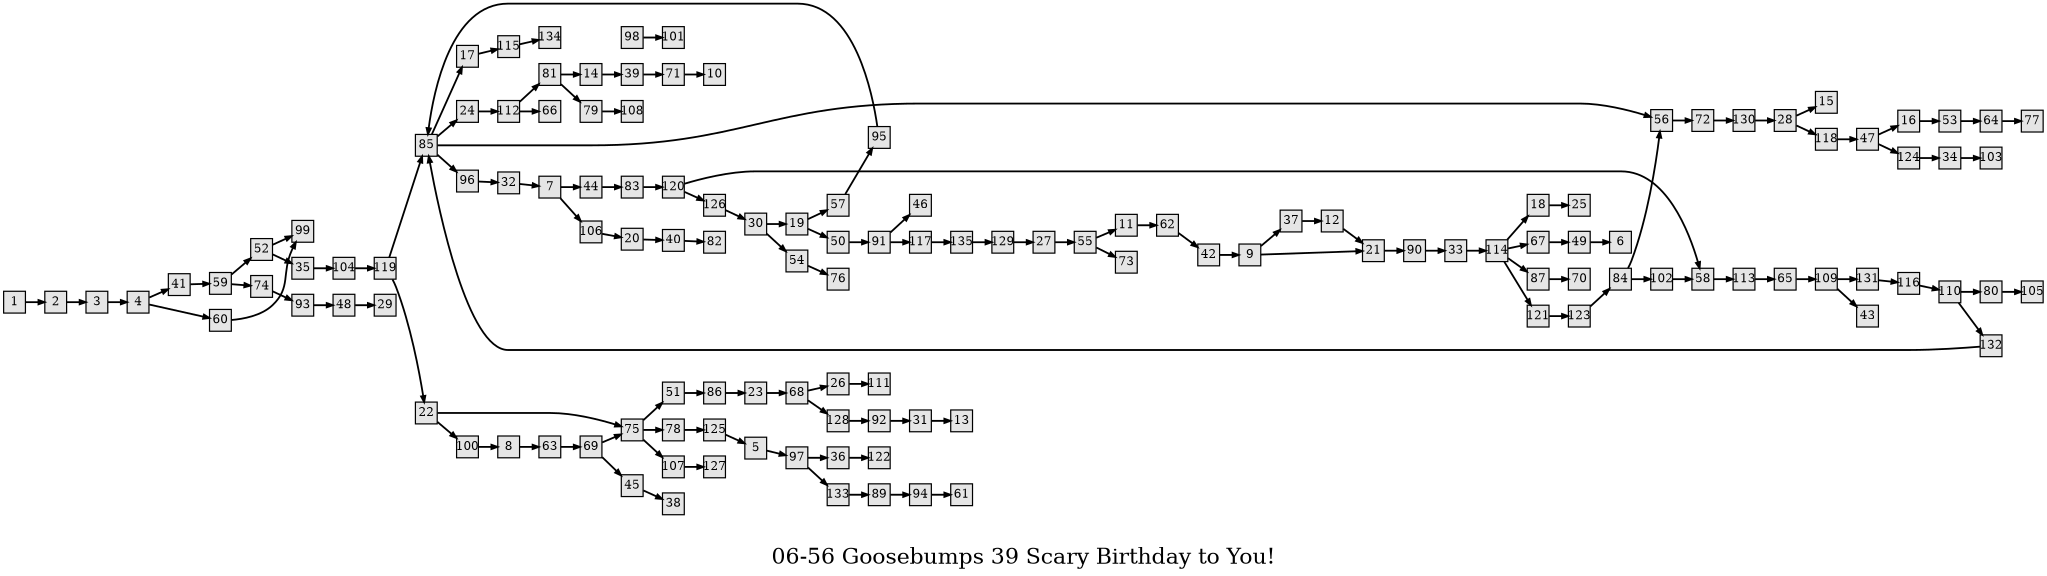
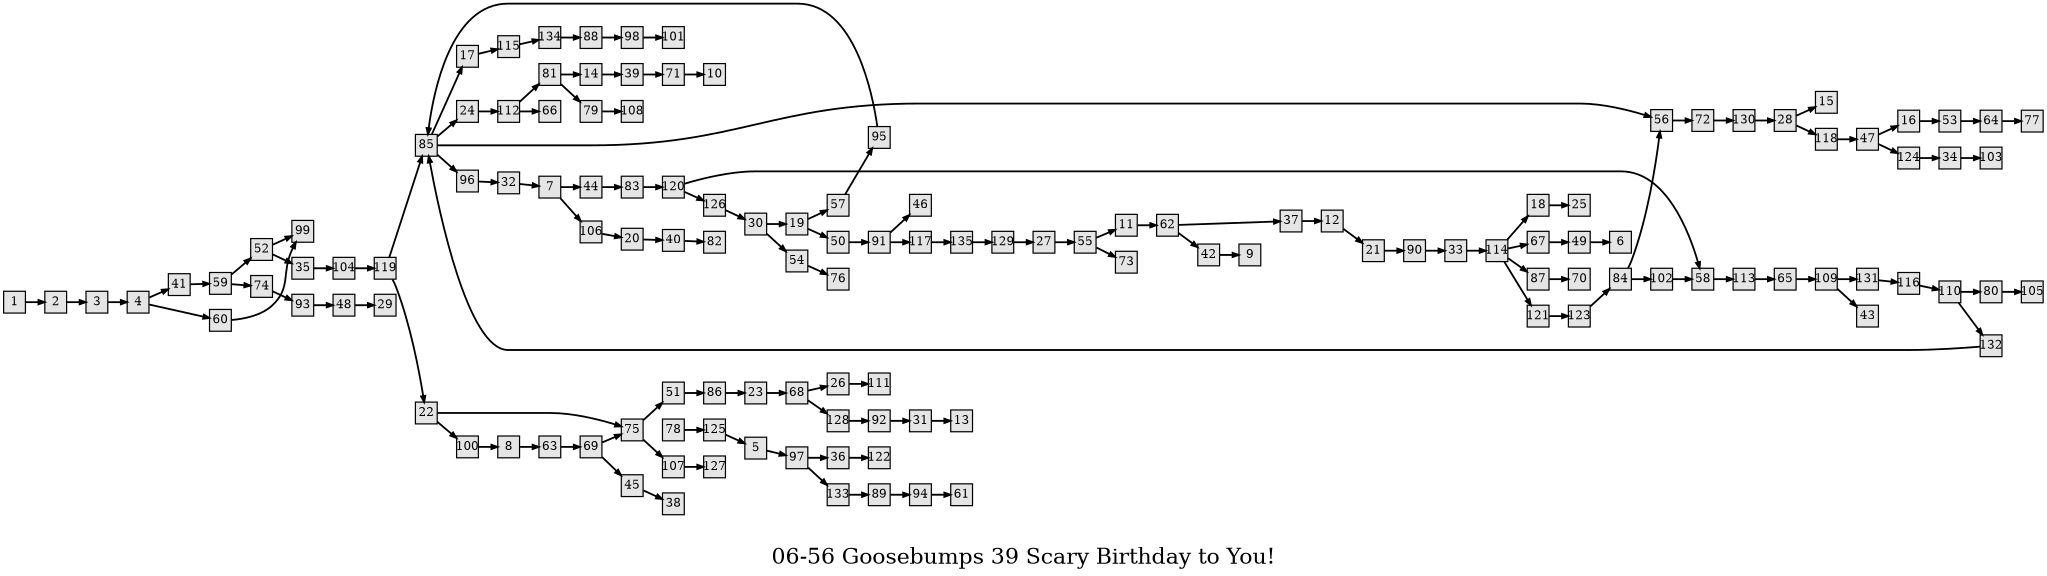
none -> (591, 38)
(1268, 240) -> (1226, 223)
(1309, 253) -> none
(650, 430) -> none
